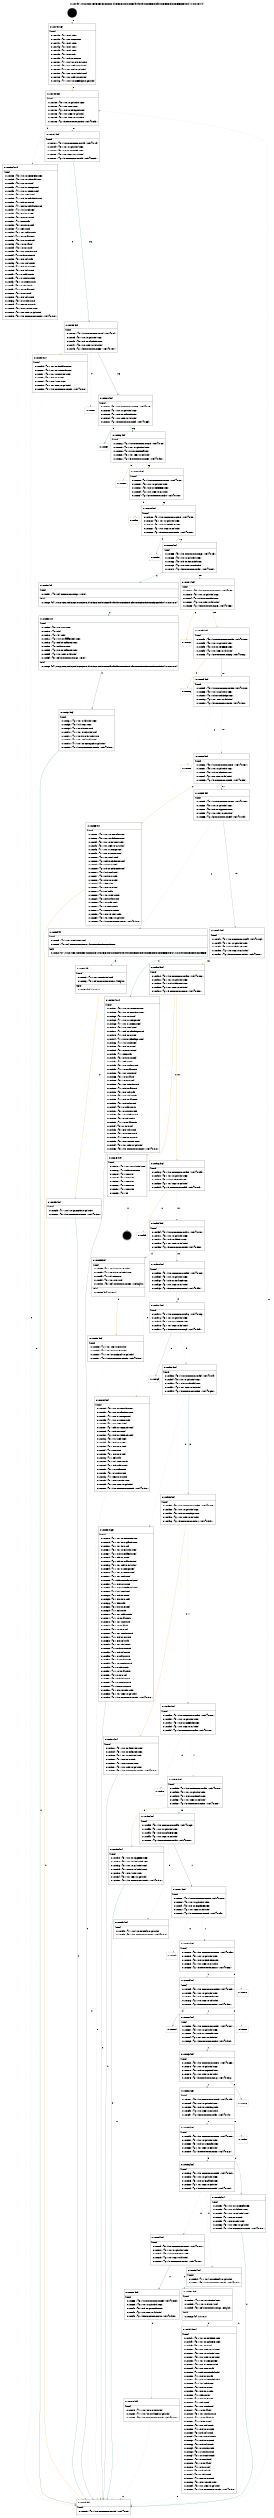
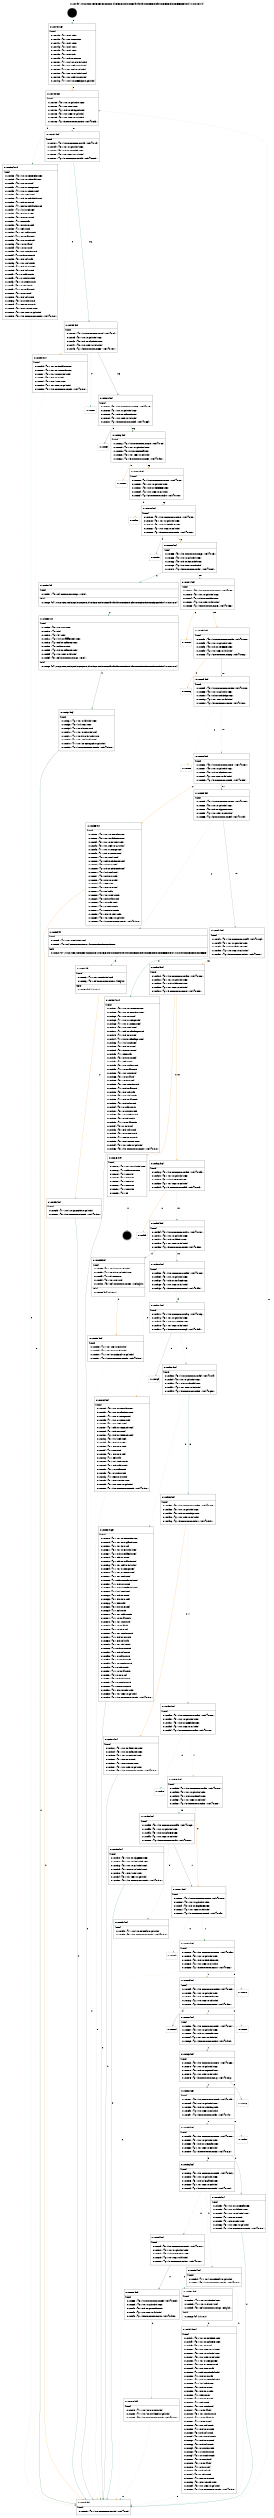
(138, 1815) -> (197, 1846)
(116, 2217) -> (121, 2211)
